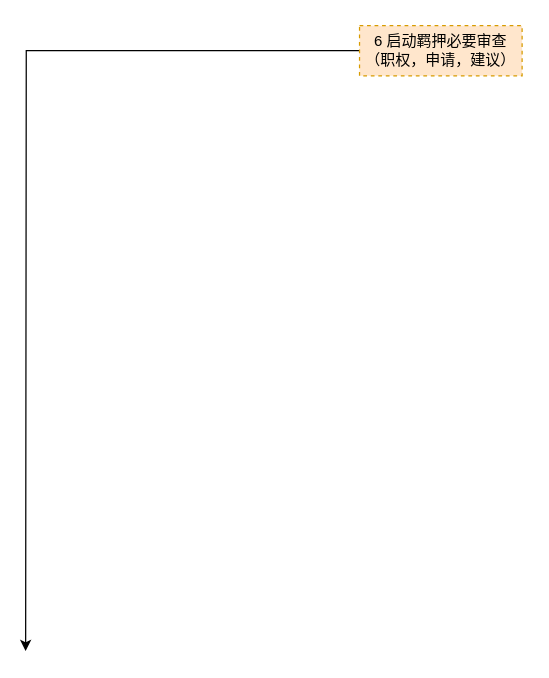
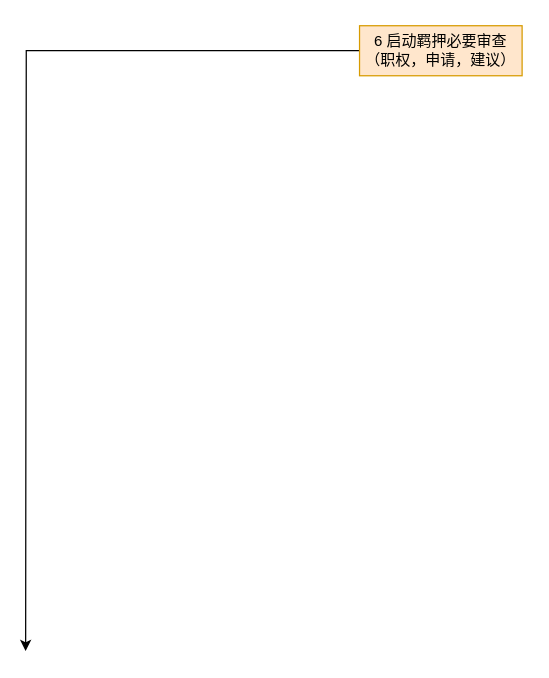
(441, 51) -> (441, 51)
